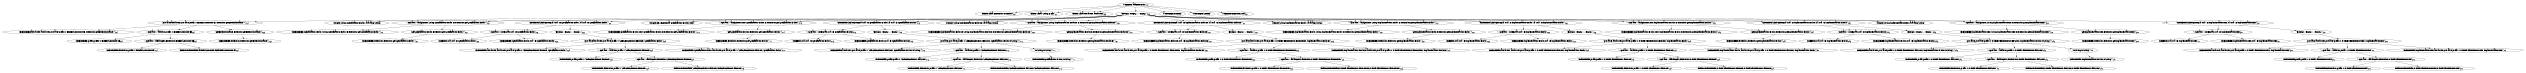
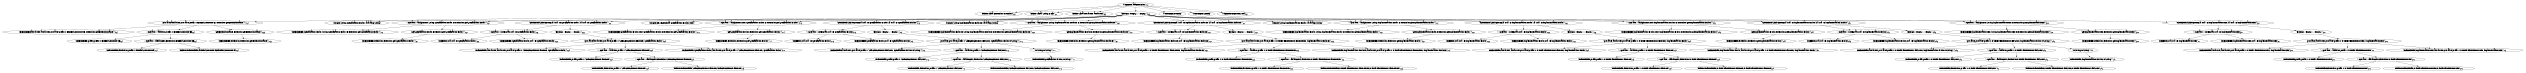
(1901, 23) -> none
